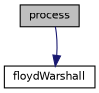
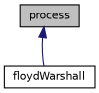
(57, 41) -> (42, 52)
